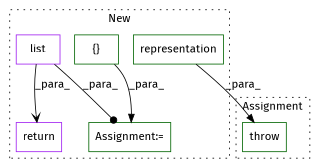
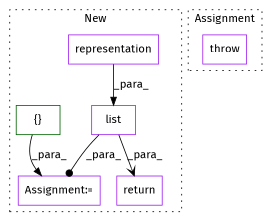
(178, 49) -> (114, 49)
(224, 89) -> (114, 81)
(130, 137) -> (59, 191)
(264, 137) -> (225, 49)
